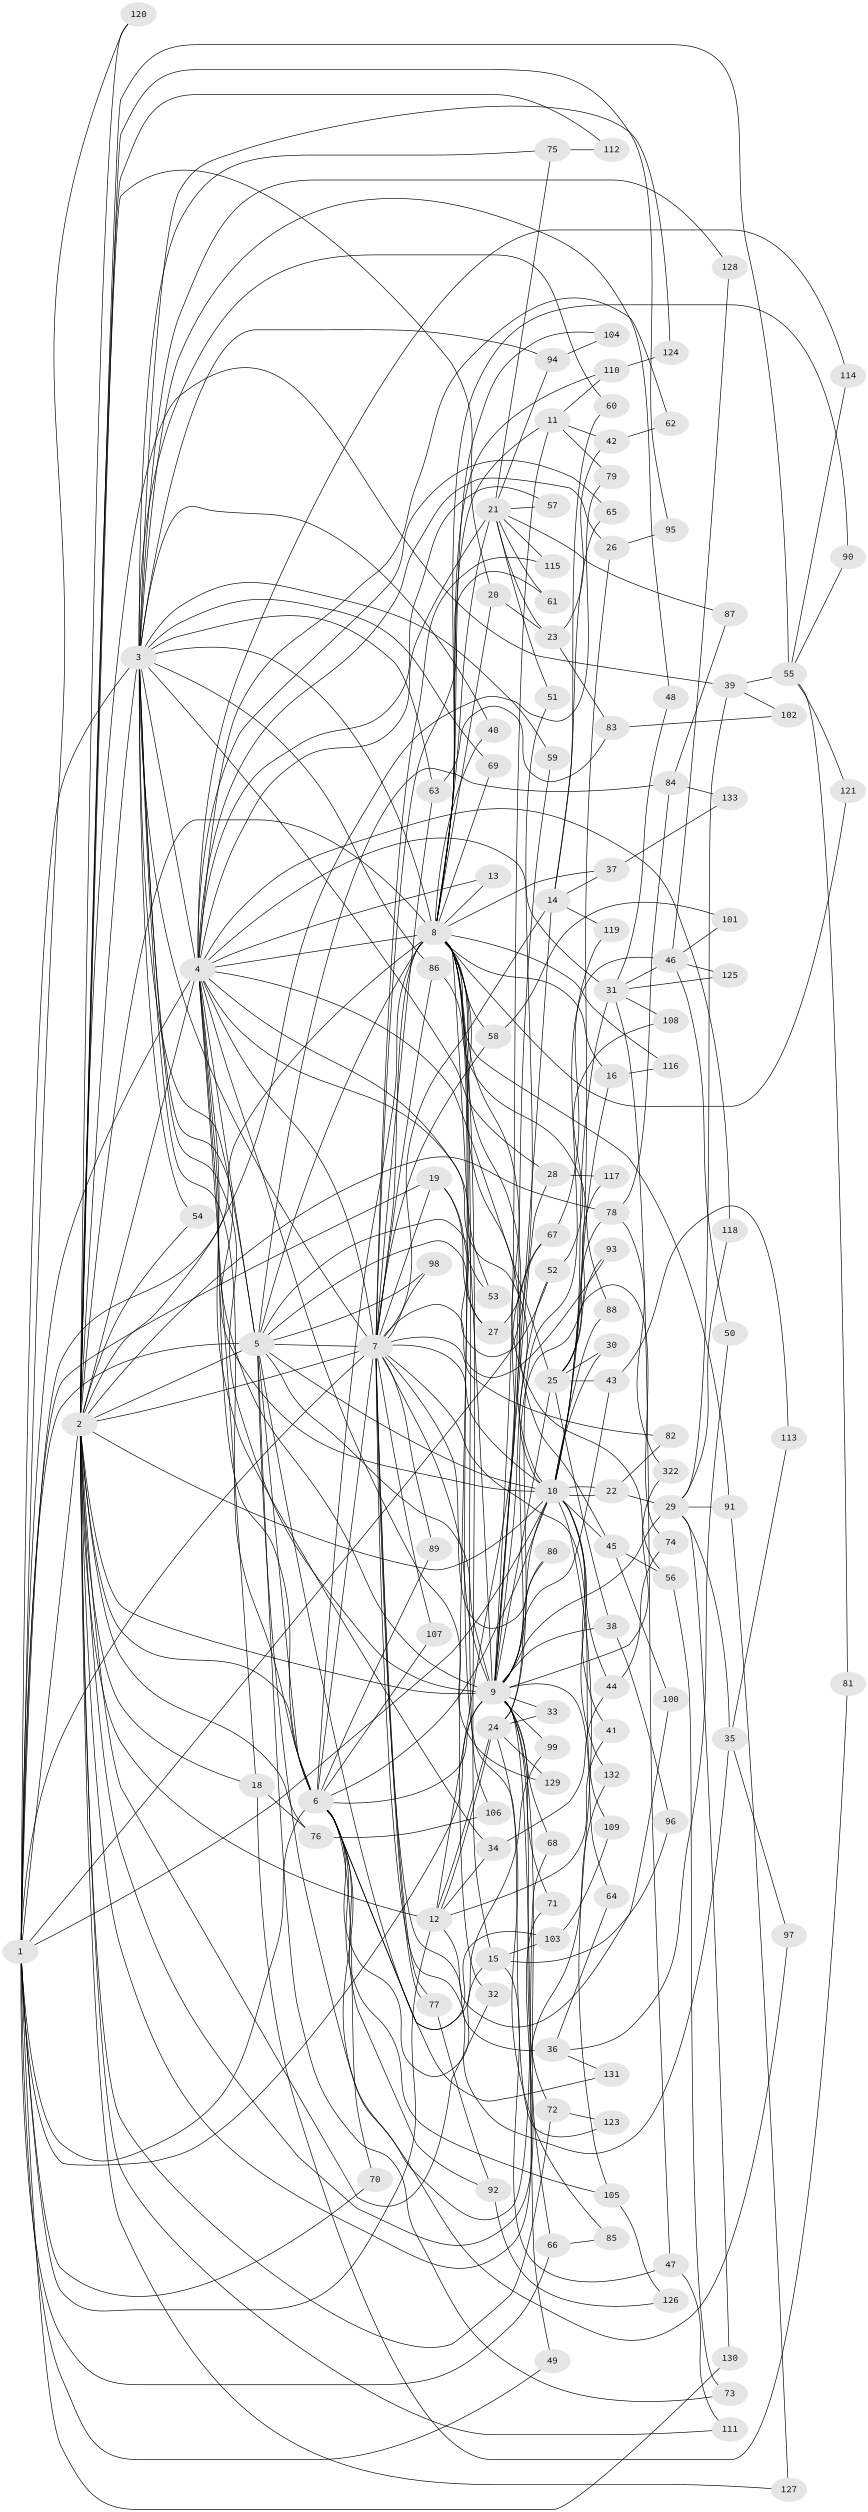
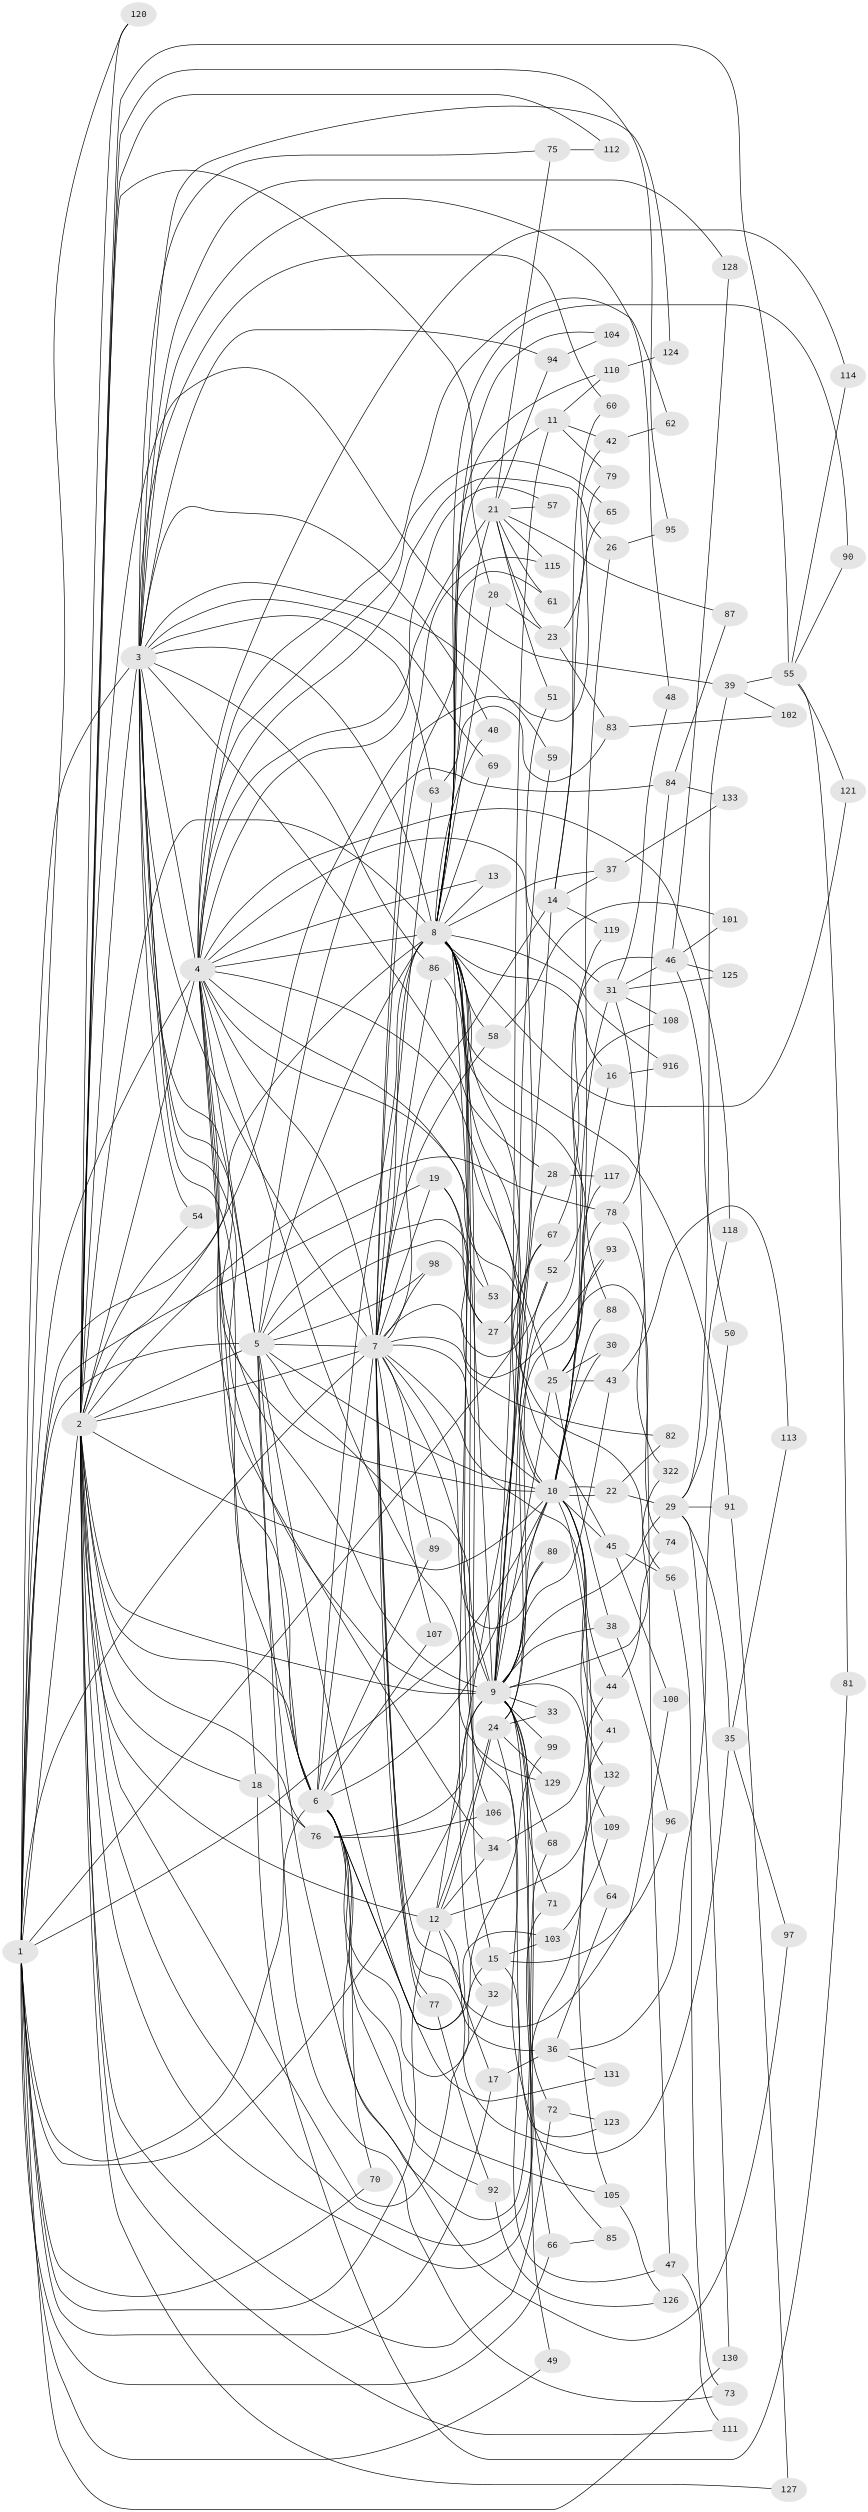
(671, 1066) -> (671, 1066)
(434, 1786) -> (442, 1804)
none -> (493, 2080)
